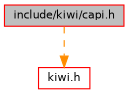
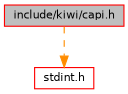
(64, 78) -> (64, 78)
